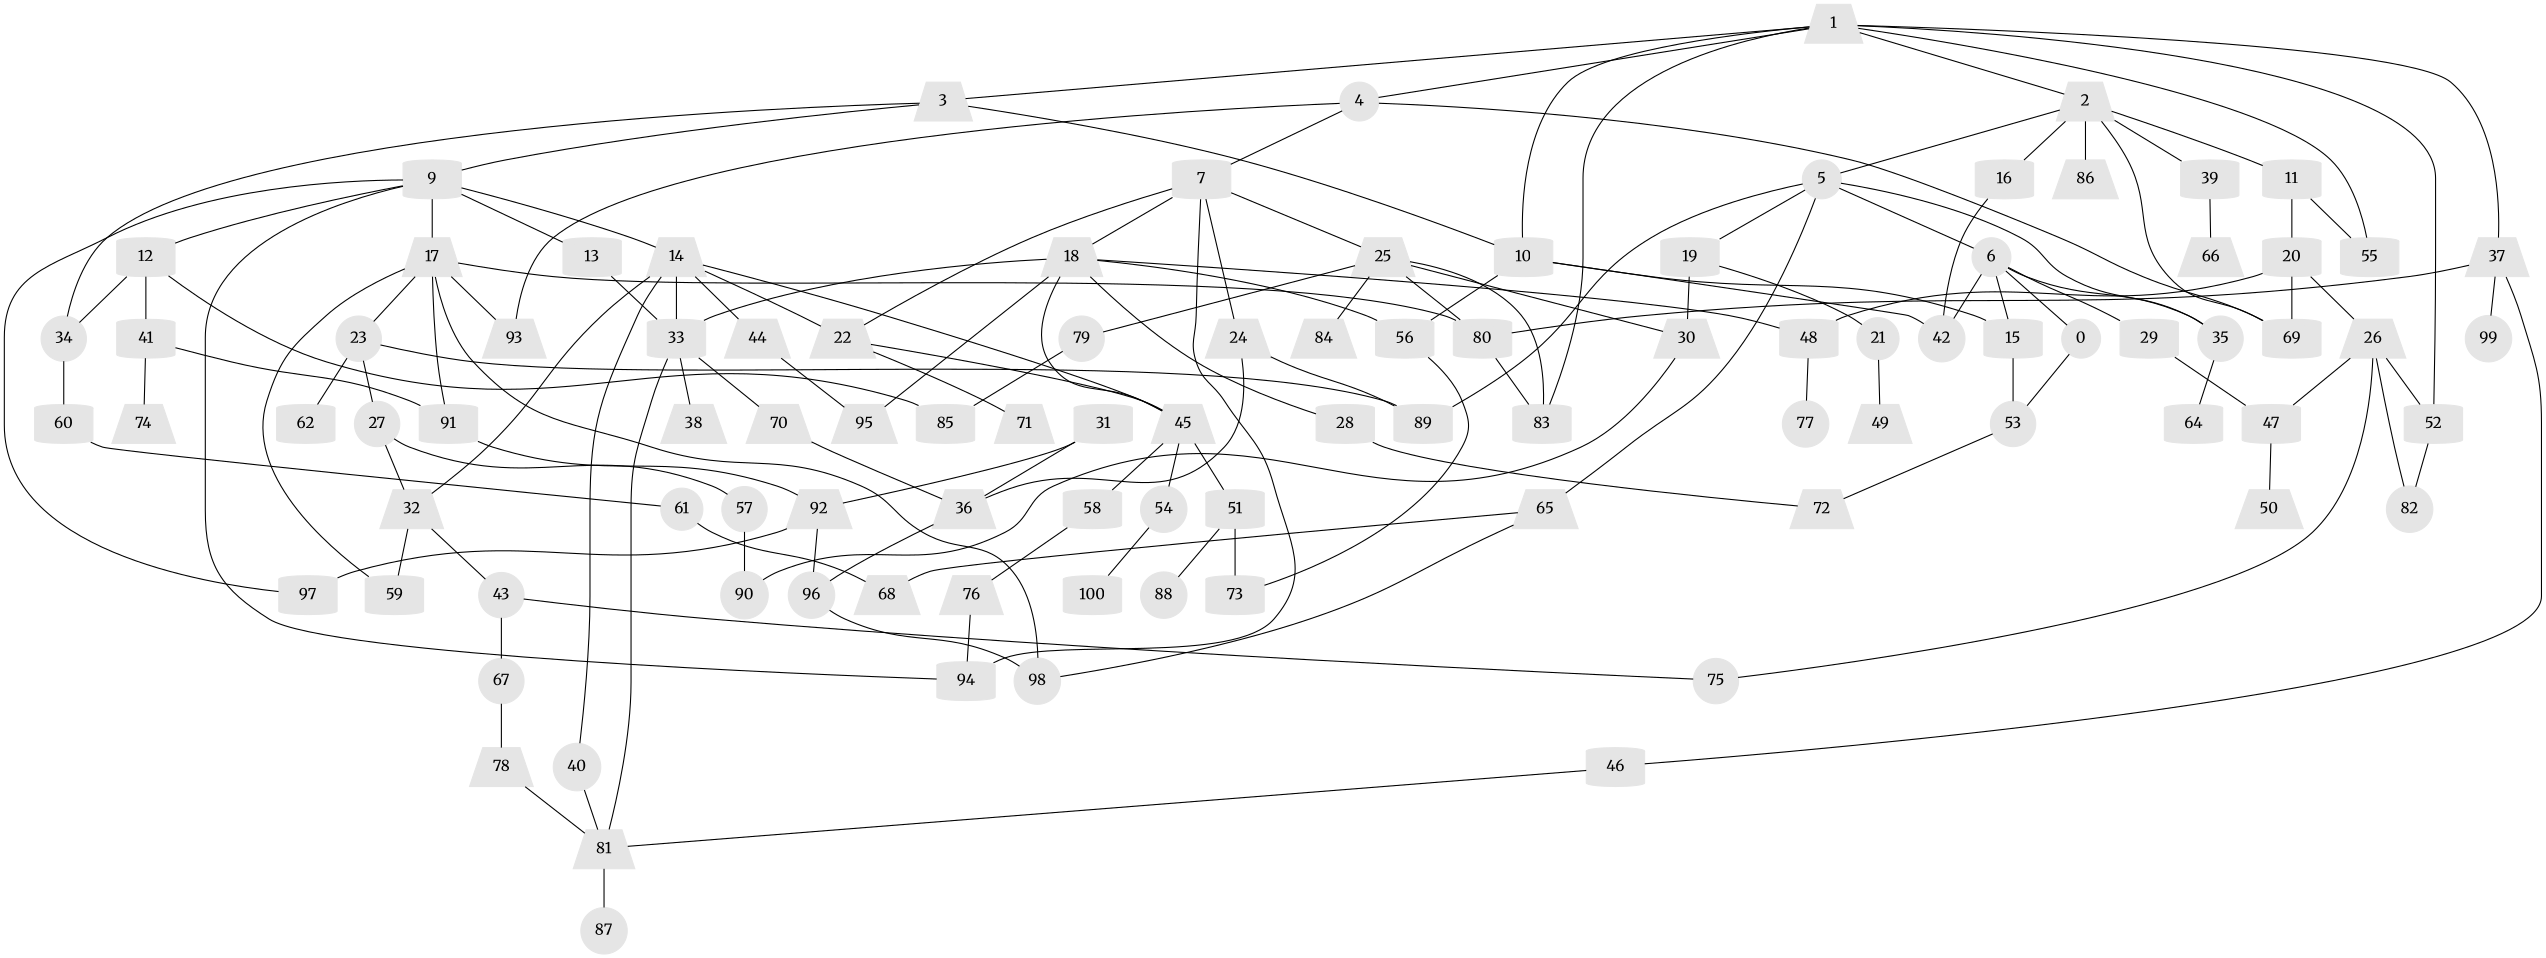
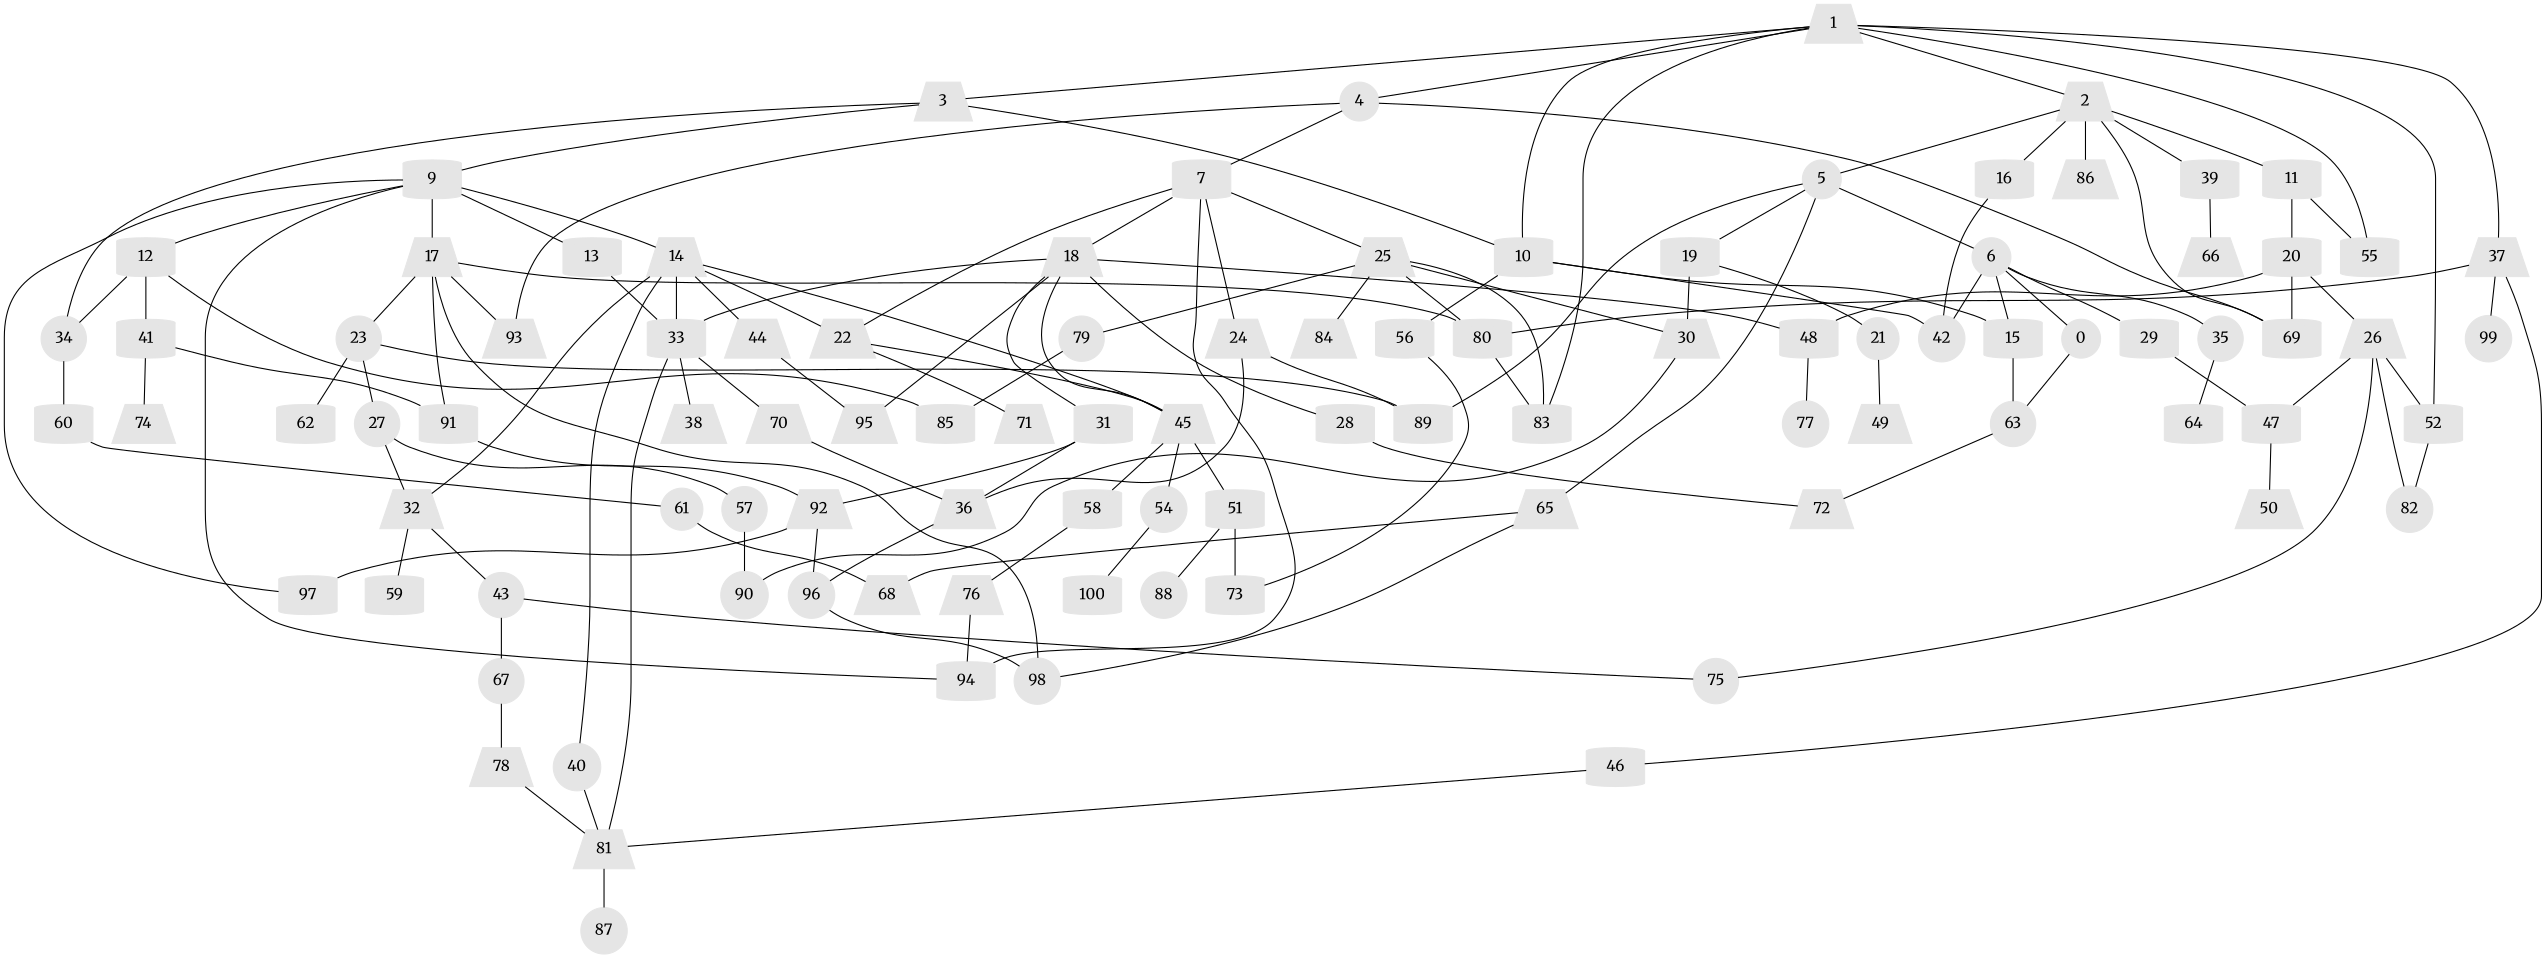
(2028, 242) -> none
(1239, 281) -> (1007, 343)
(266, 410) -> none
(2013, 424) -> (2013, 424)
